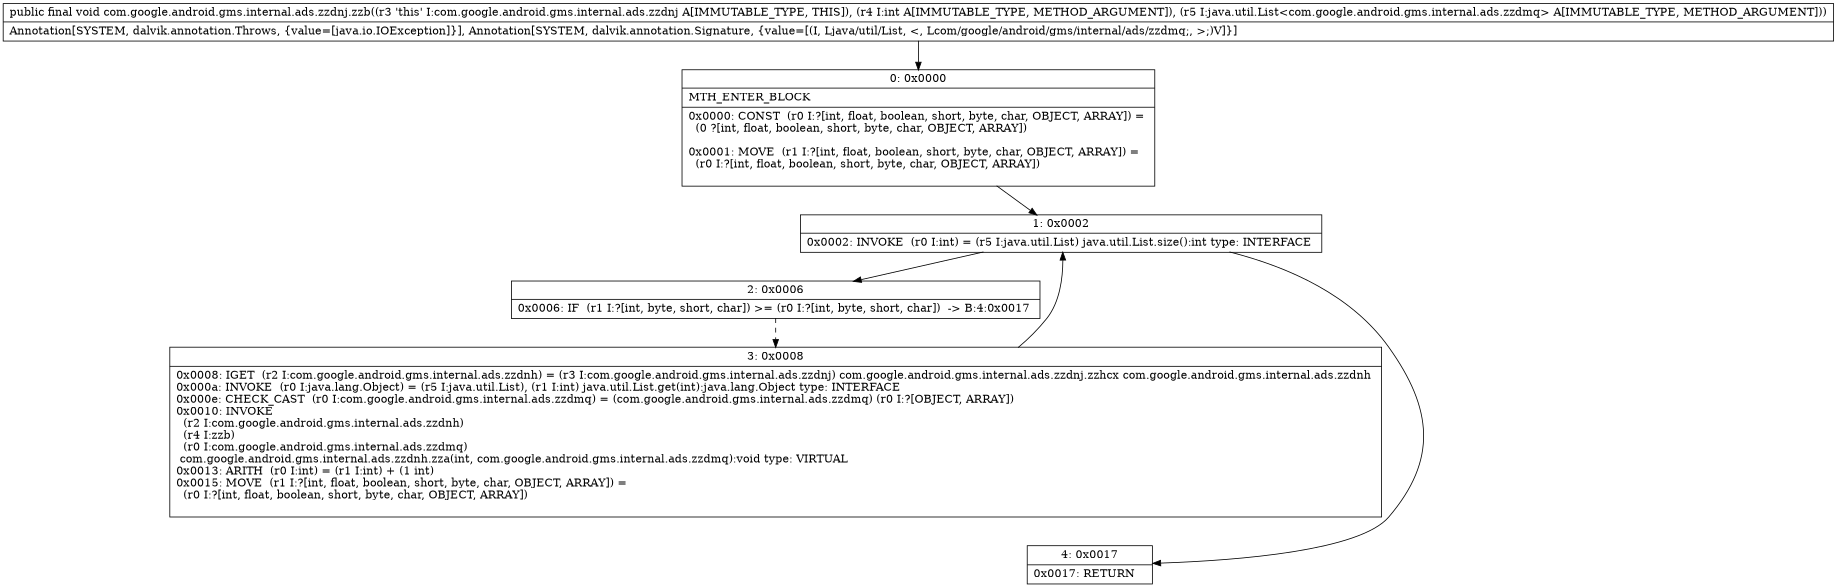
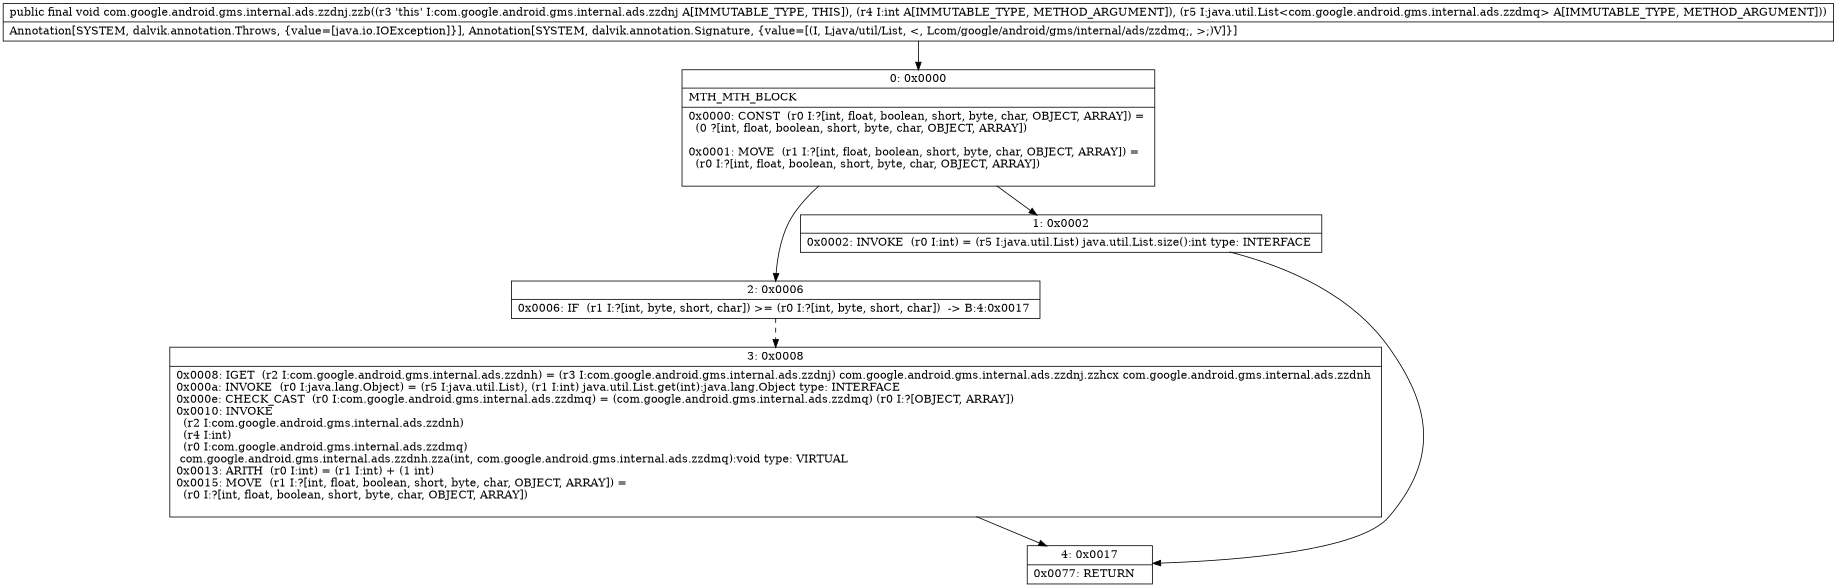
(750, 97) -> (743, 97)
(922, 266) -> (788, 225)
(1052, 310) -> (1008, 530)
(206, 435) -> (204, 435)
(1090, 574) -> (1090, 574)
